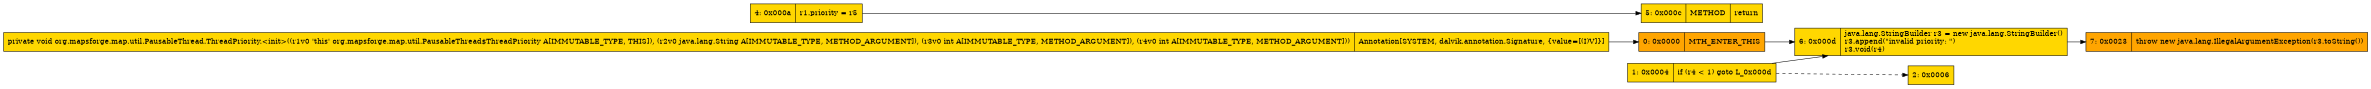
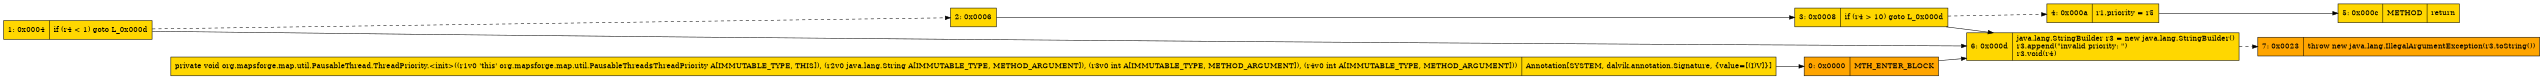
none -> (1871, 17)
(1725, 42) -> (1894, 66)
(2074, 42) -> (2246, 47)
